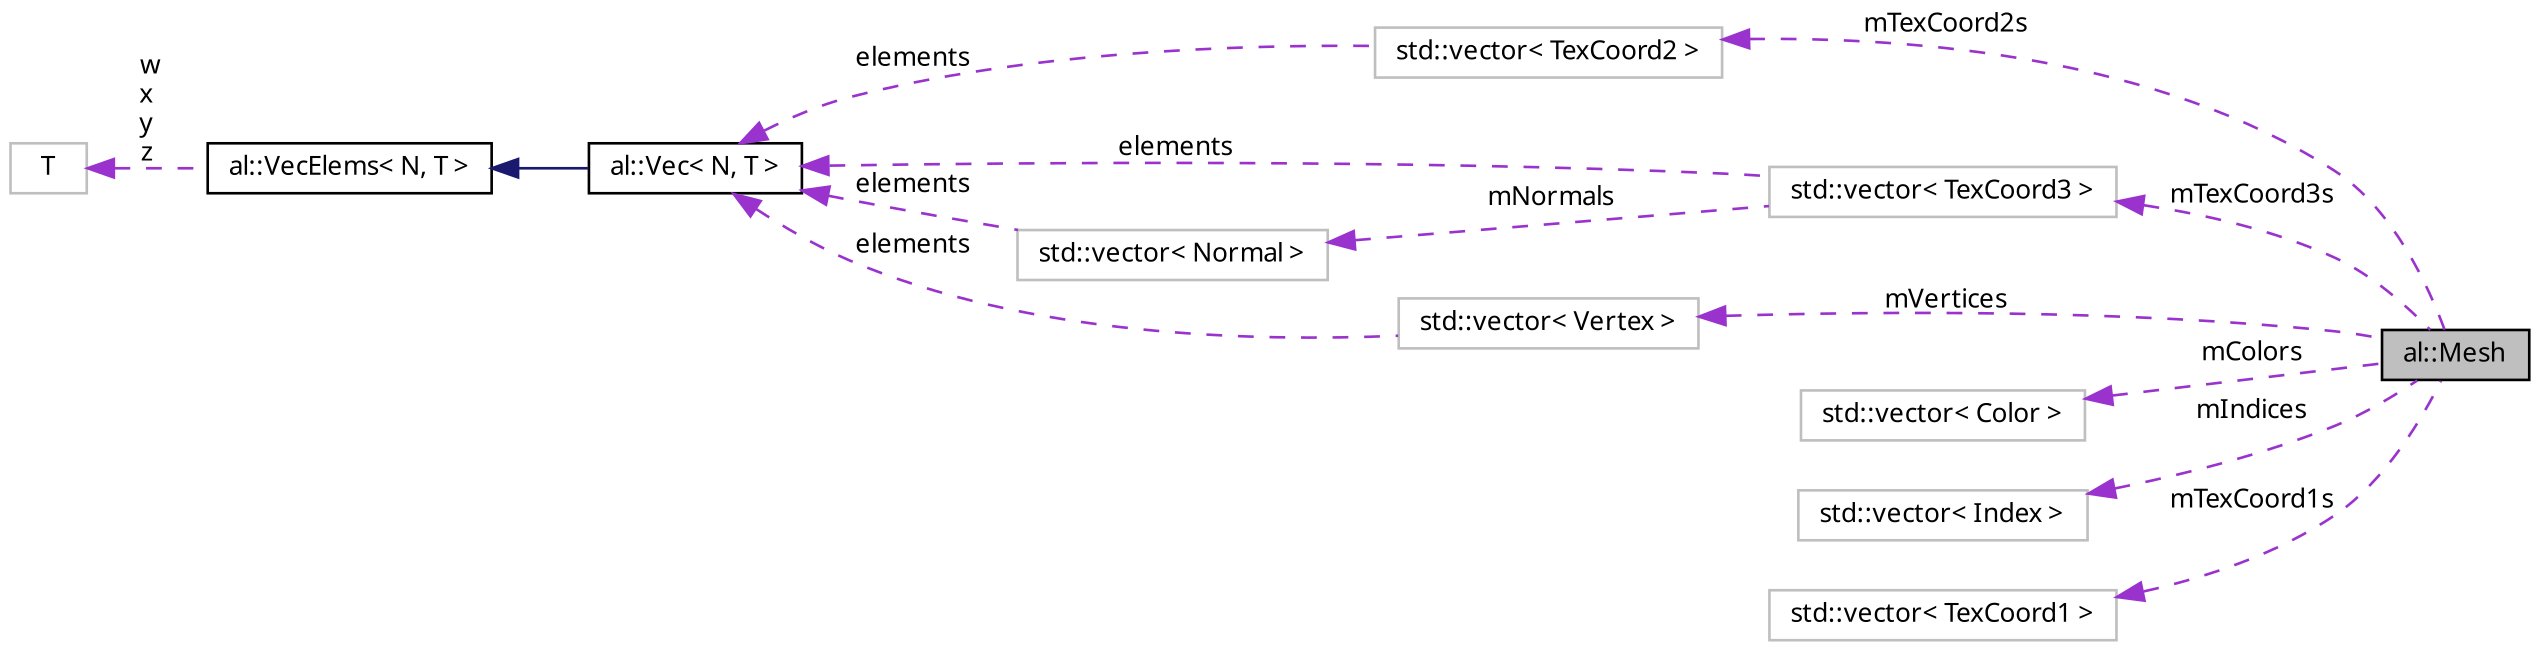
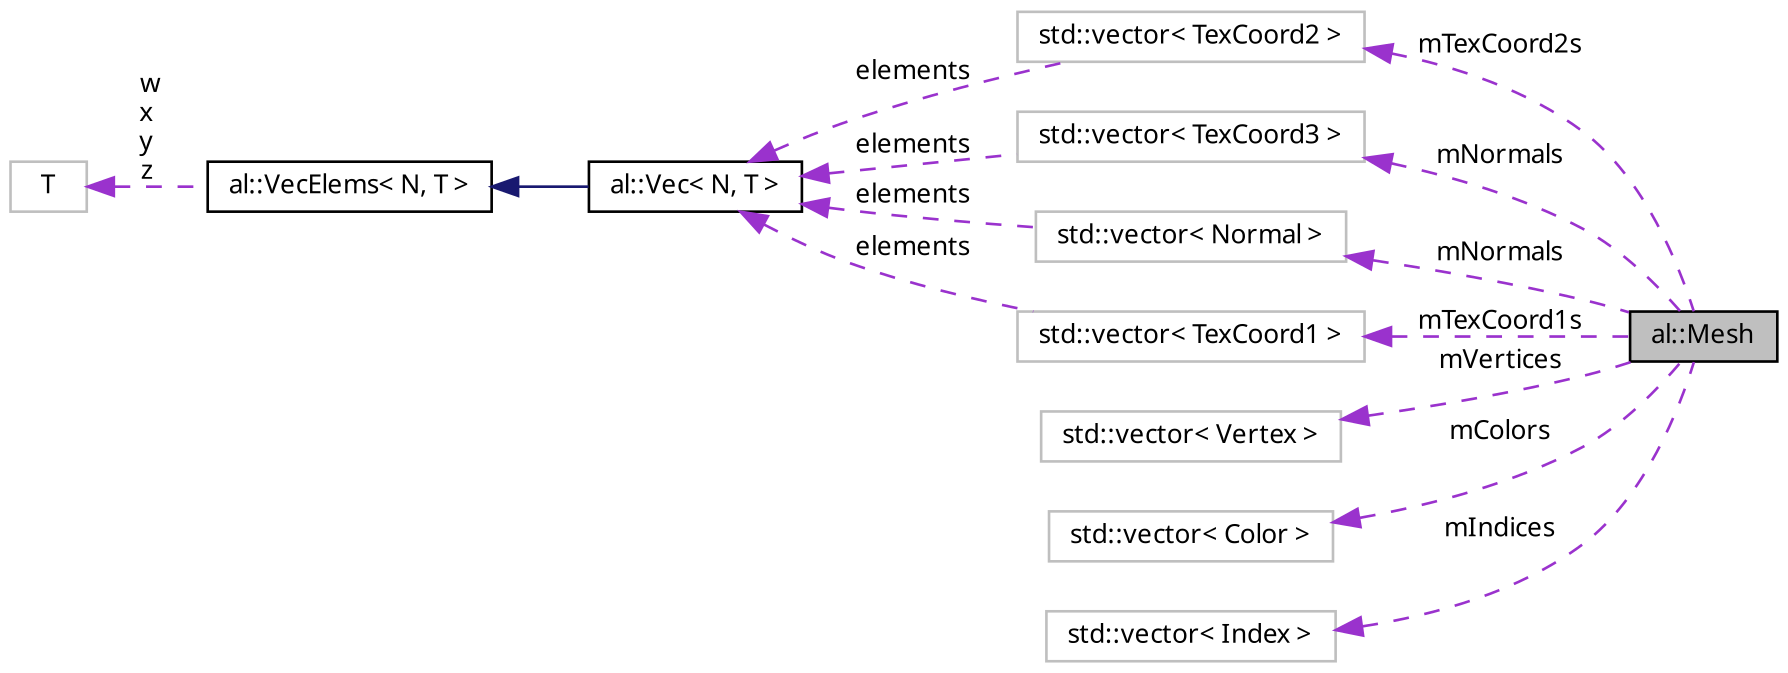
(2249, 196) -> (1497, 156)
(1562, 223) -> (1502, 282)
(1067, 320) -> (895, 278)
